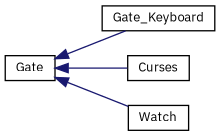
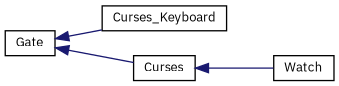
(158, 18) -> (164, 18)
(98, 94) -> (241, 68)
